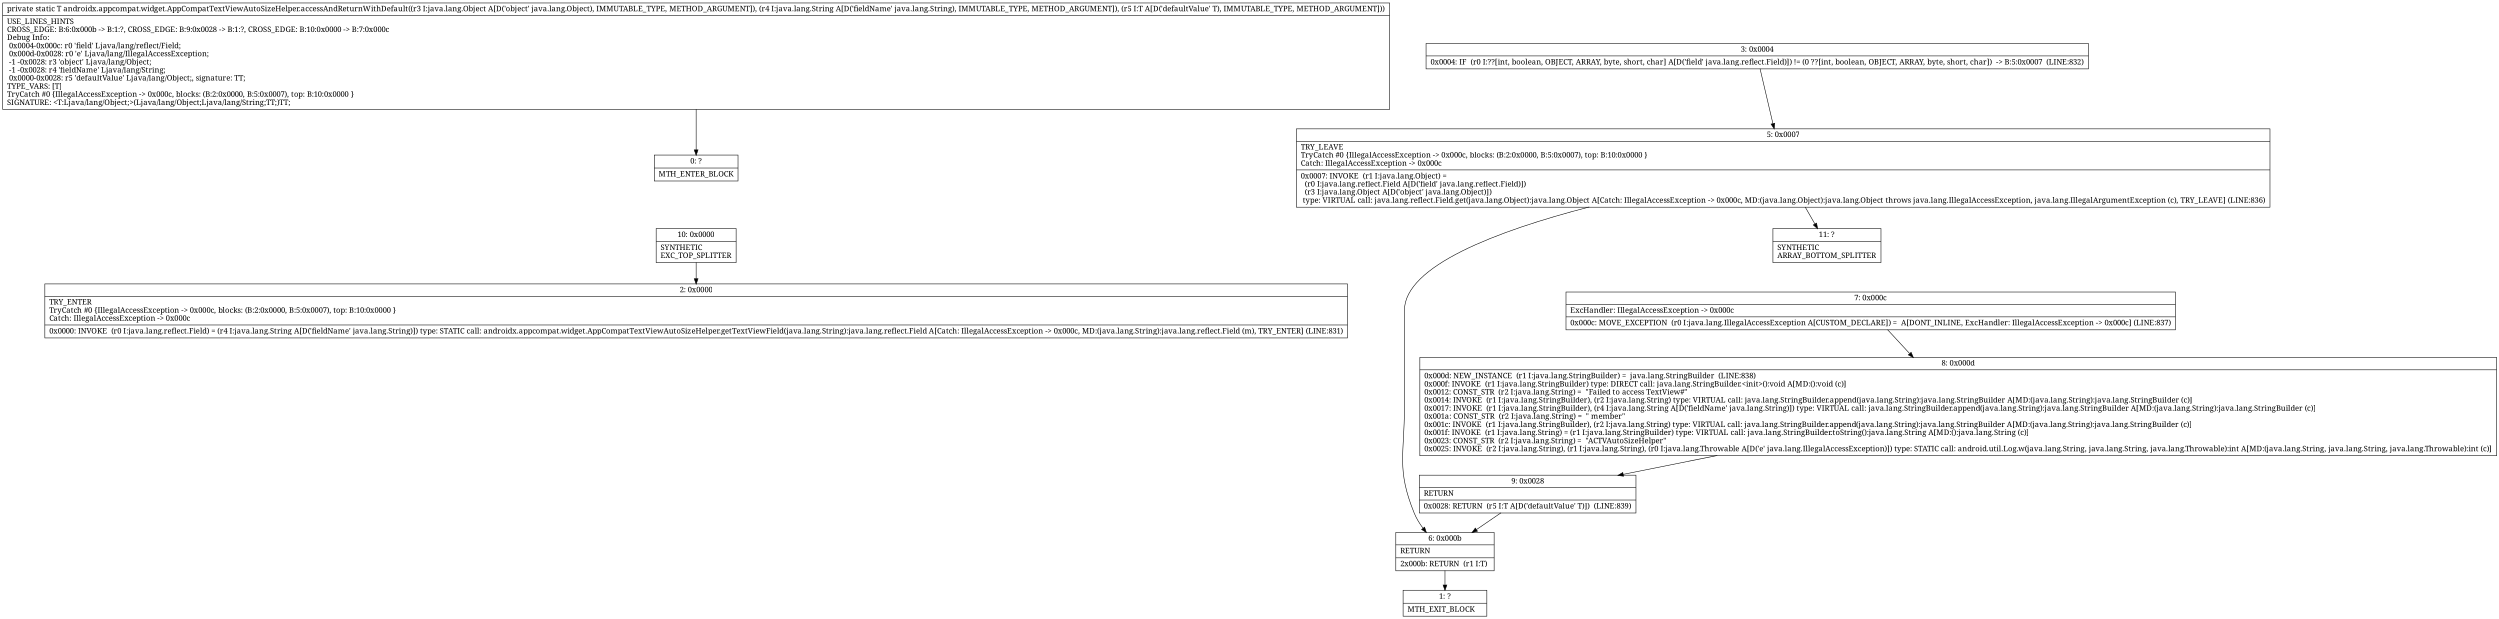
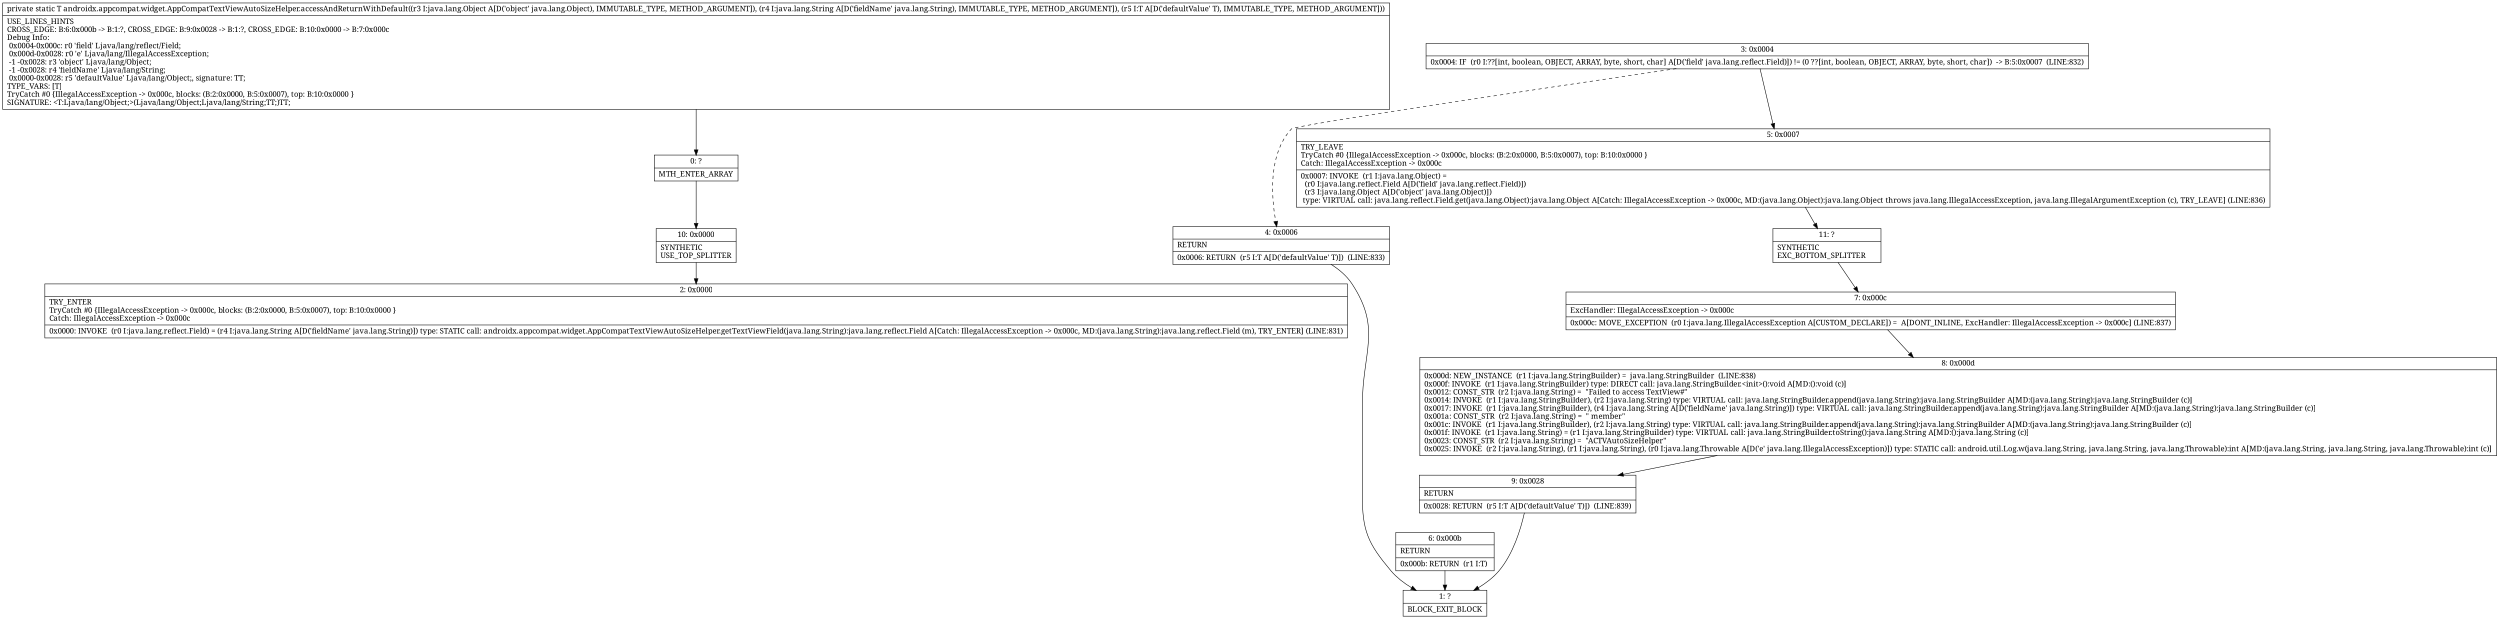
(696, 174) -> (696, 174)
none -> (696, 202)
none -> (1281, 246)
(696, 256) -> (696, 256)
(1827, 256) -> (1822, 256)
none -> (1847, 275)
(1404, 311) -> none
(1489, 521) -> (1509, 555)
(1445, 564) -> (1445, 564)
(1441, 609) -> (1445, 609)
